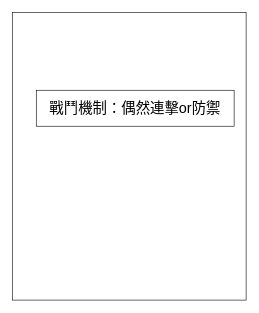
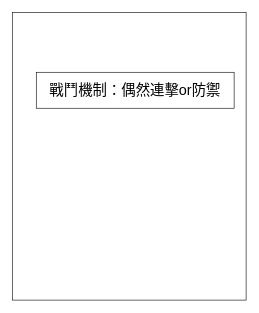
(135, 108) -> (135, 90)
